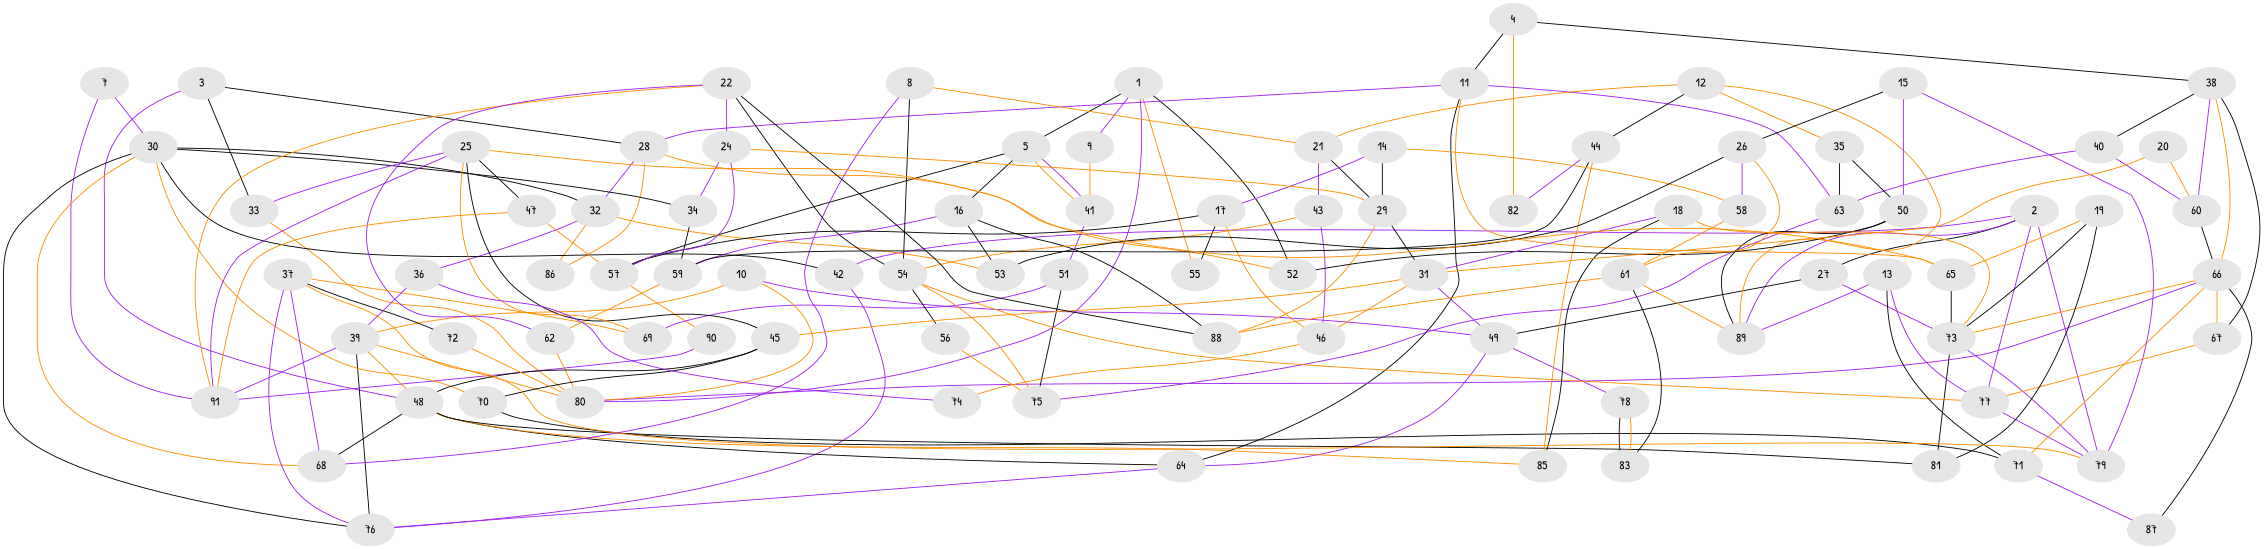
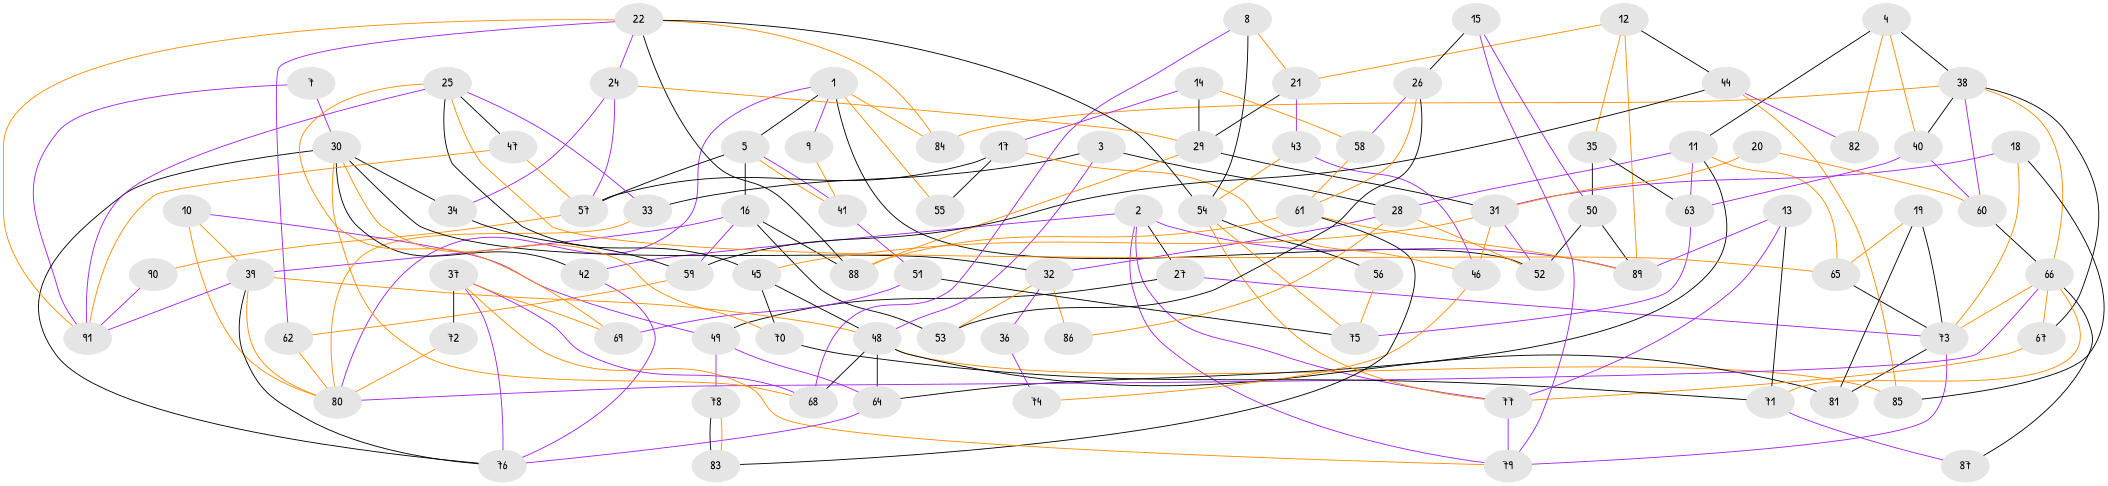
none -> (1902, 83)
none -> (940, 147)
(387, 306) -> (398, 259)
(1459, 307) -> (1517, 243)
